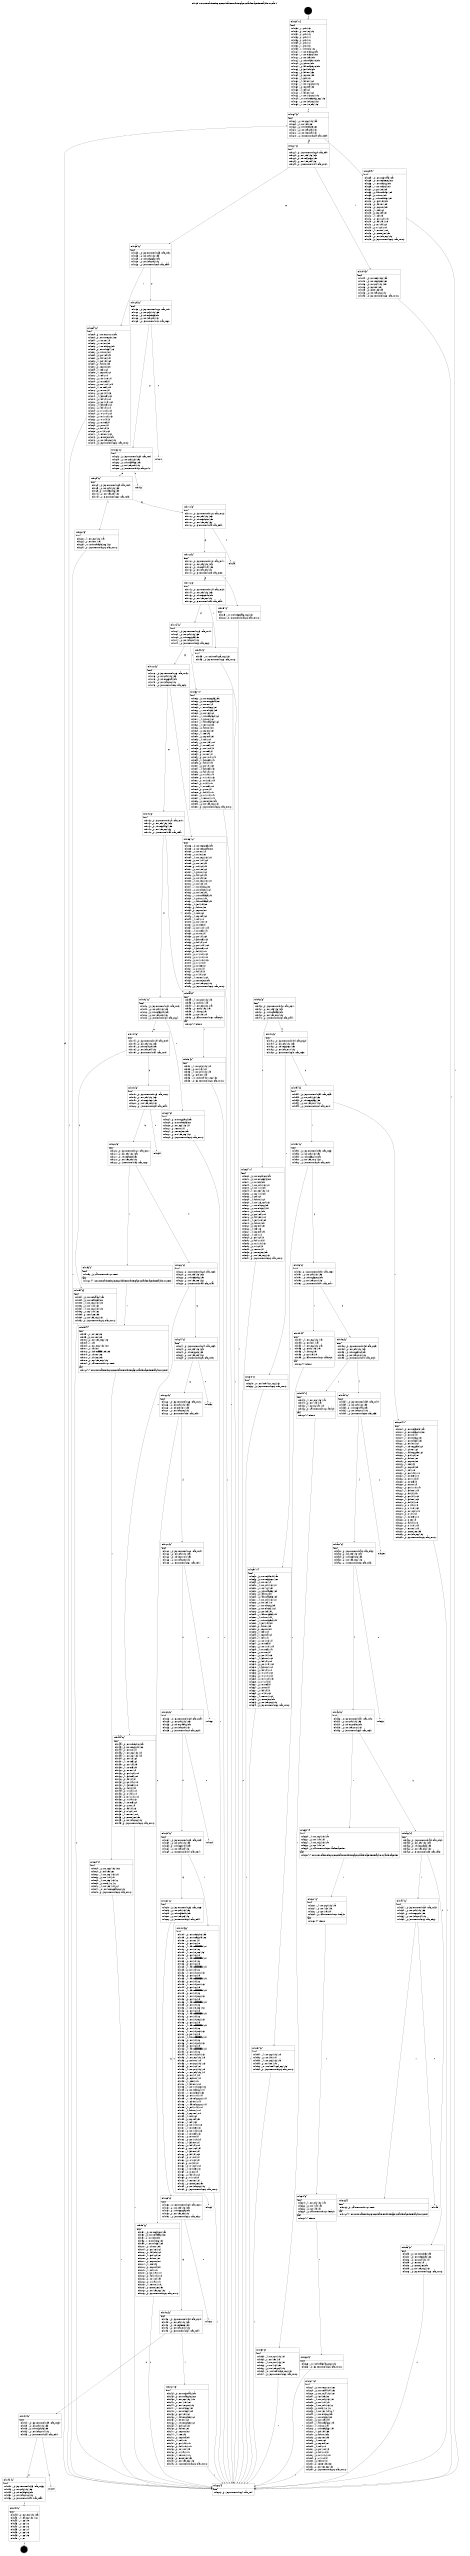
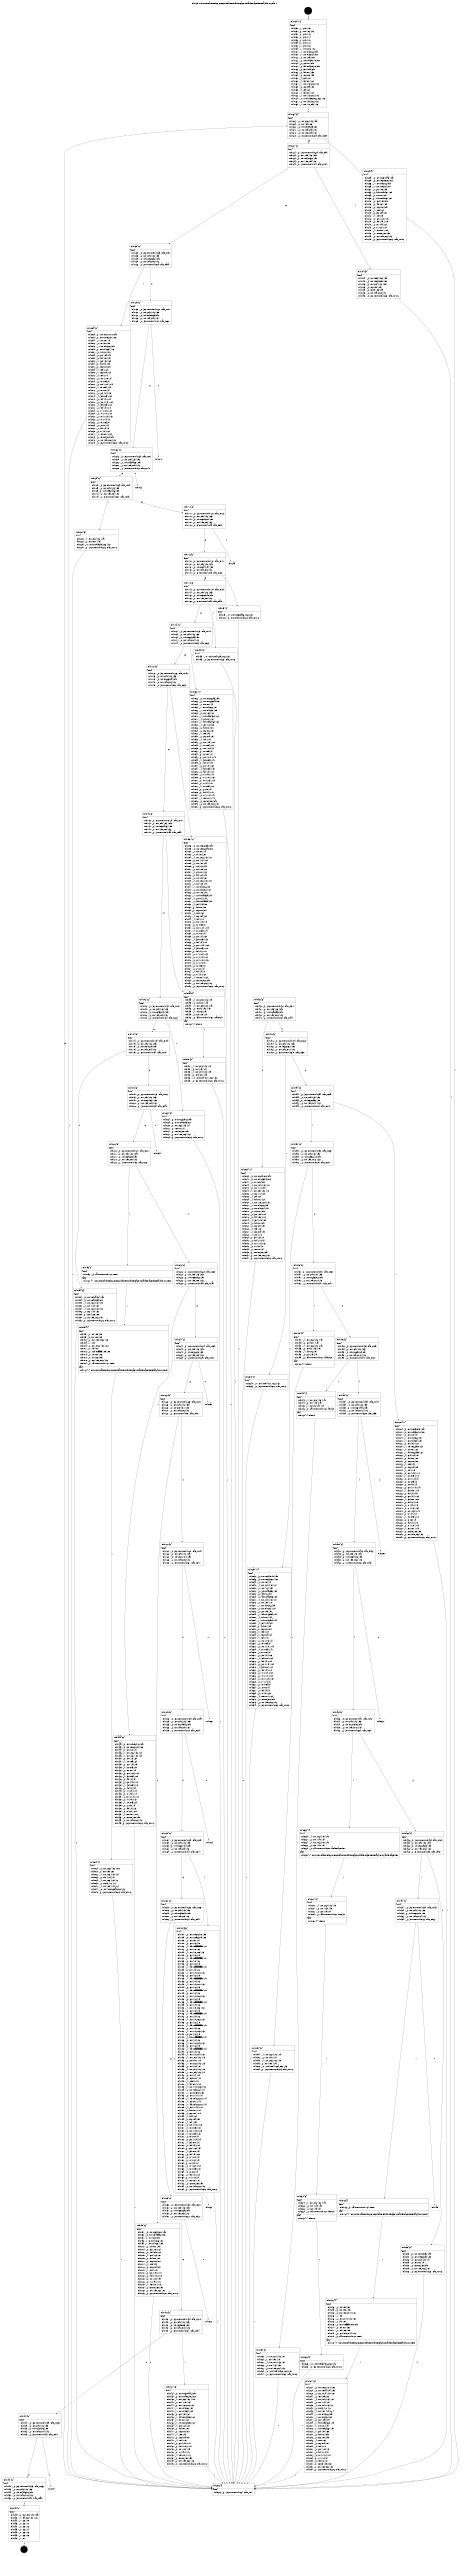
none -> (371, 2322)
